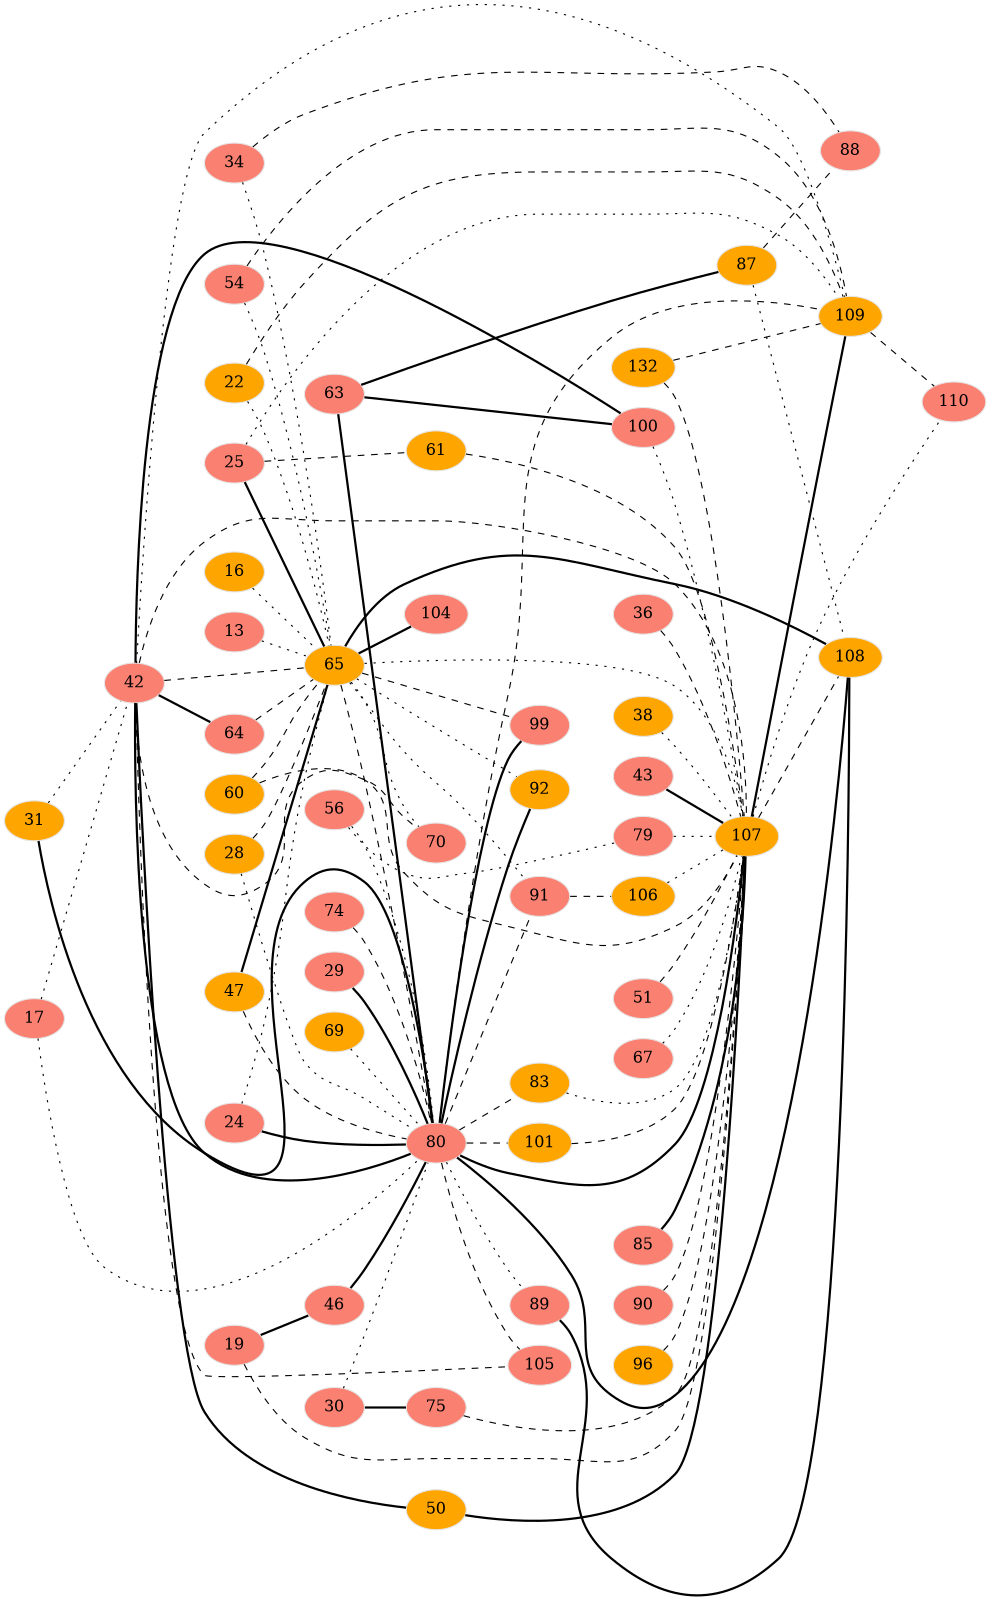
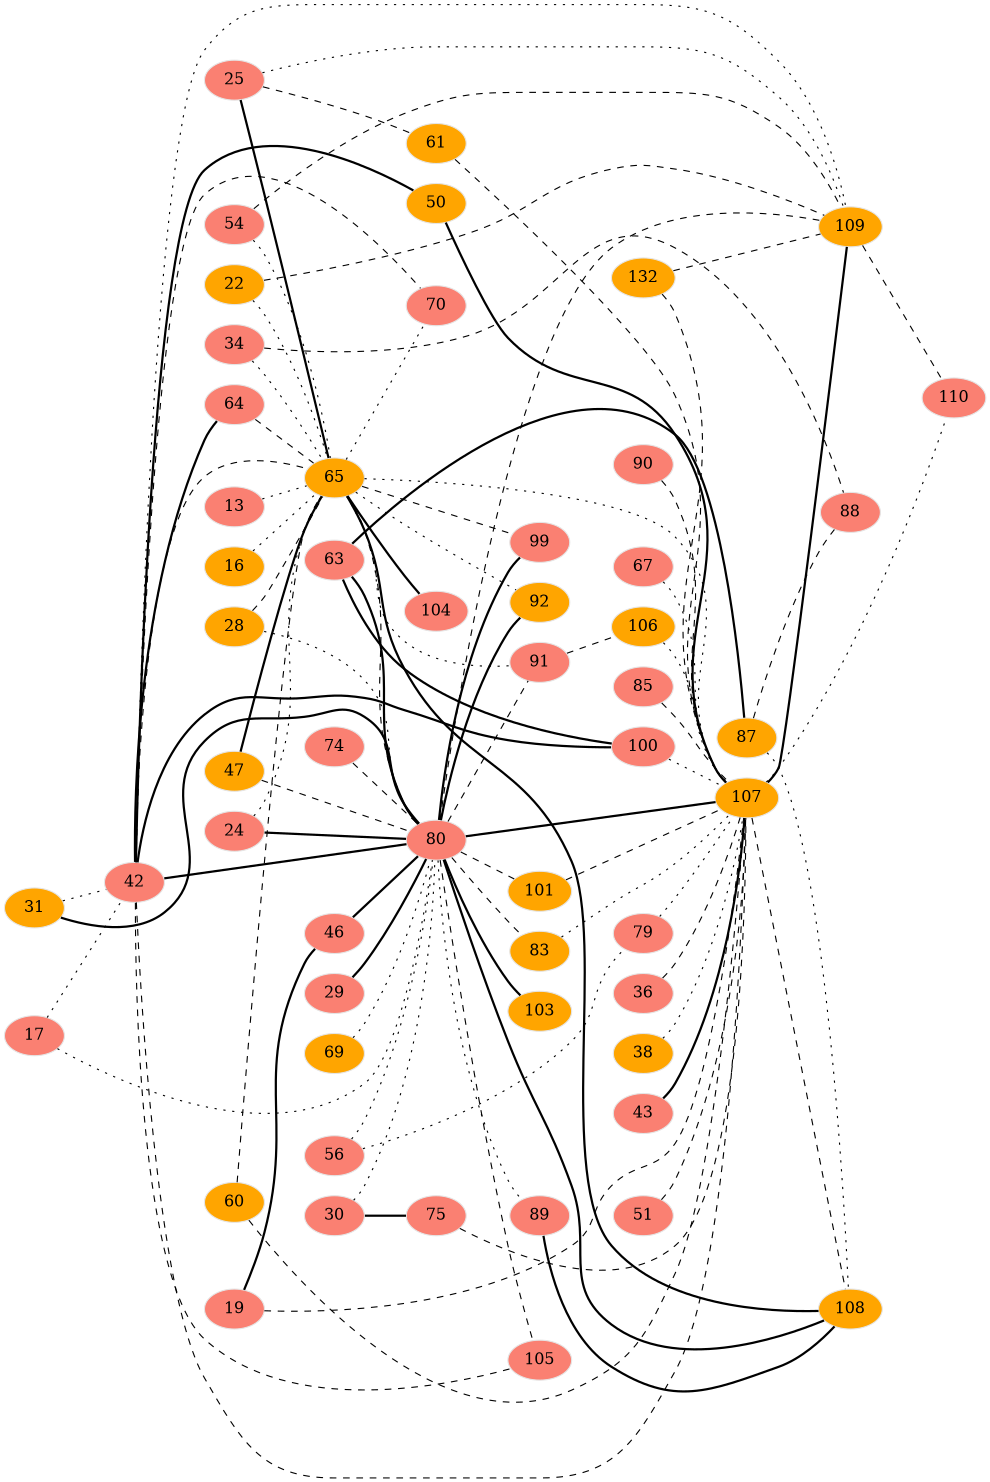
none -> (540, 1011)
(704, 1133) -> (695, 742)
(643, 1365) -> none
